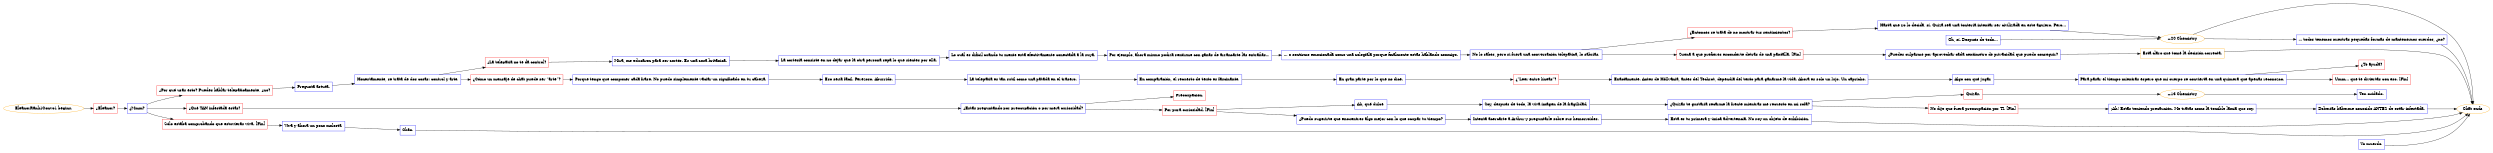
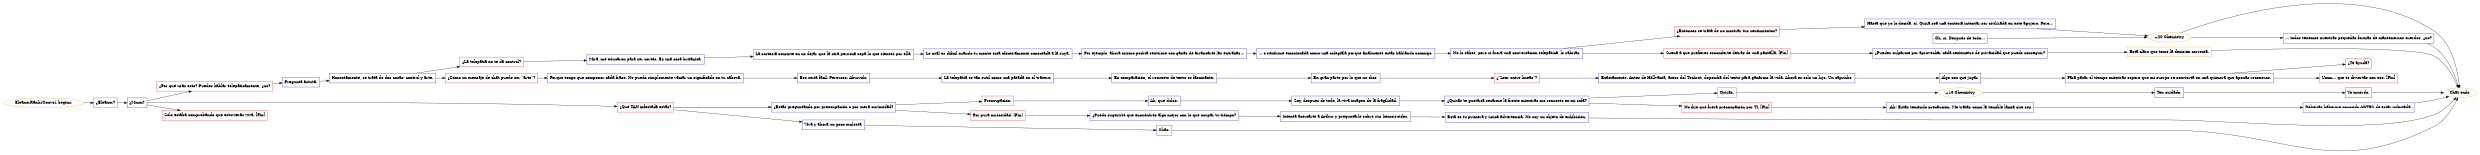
none -> (2263, 93)
(1284, 107) -> (1079, 101)
(273, 125) -> (737, 116)
